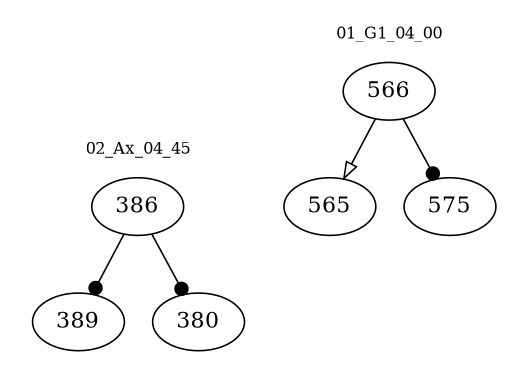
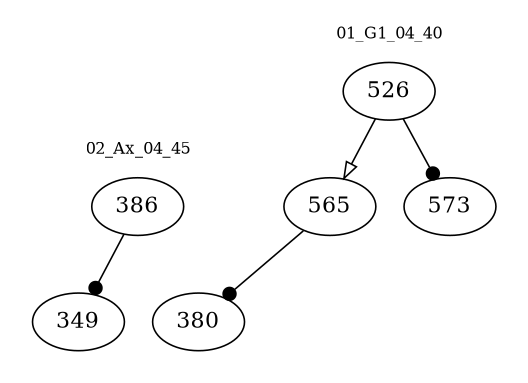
(390, 34) -> (390, 34)
(389, 91) -> (389, 91)
(450, 207) -> (450, 207)
(165, 258) -> (269, 260)
(78, 322) -> (78, 322)
